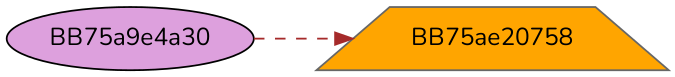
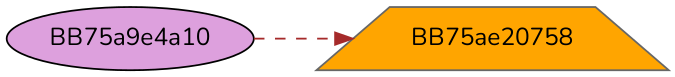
(130, 39) -> (130, 39)
